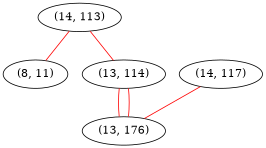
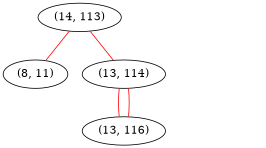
(221, 74) -> none
(124, 131) -> (124, 131)
